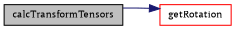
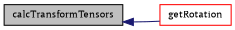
(136, 8) -> (147, 22)
